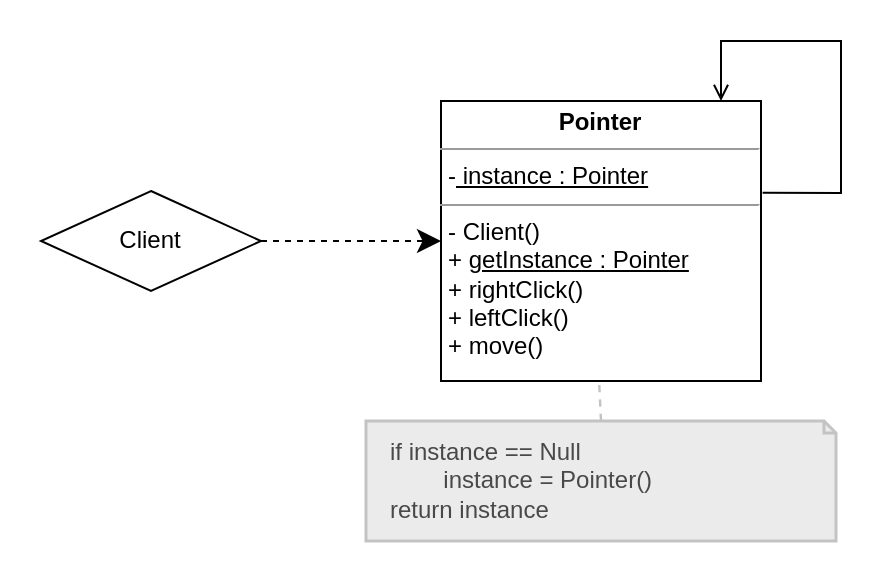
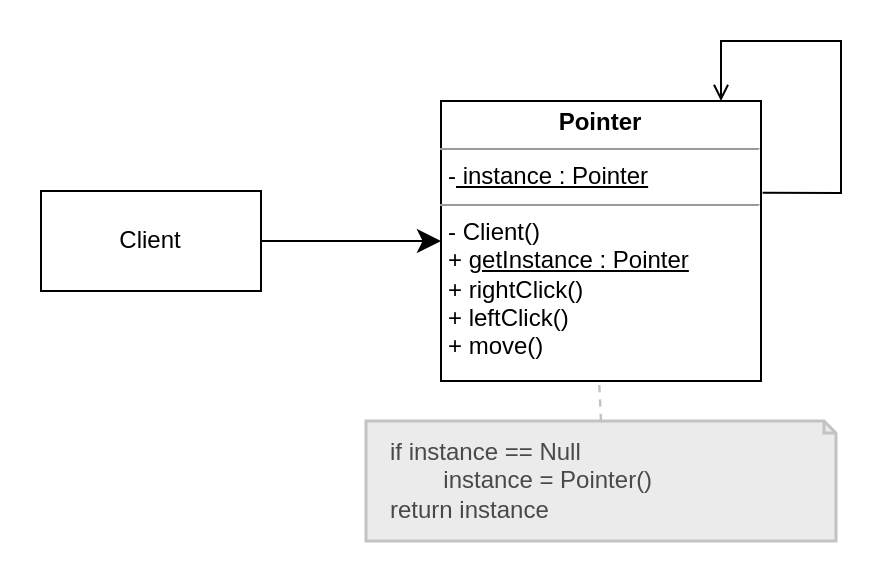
(151, 241) -> (151, 241)
(339, 241) -> (339, 241)
